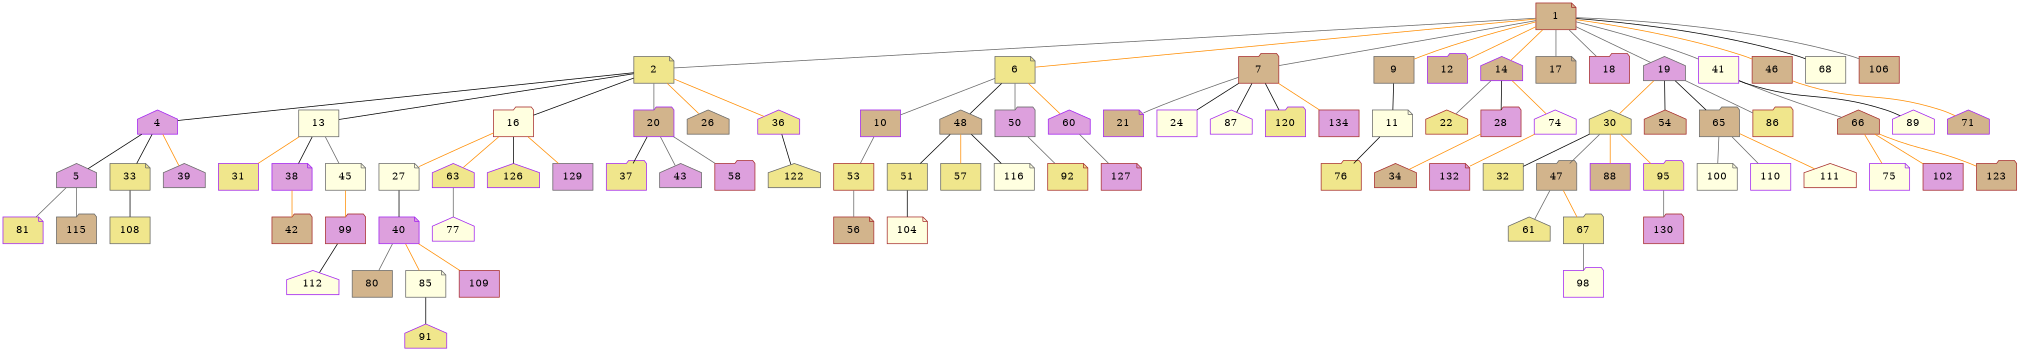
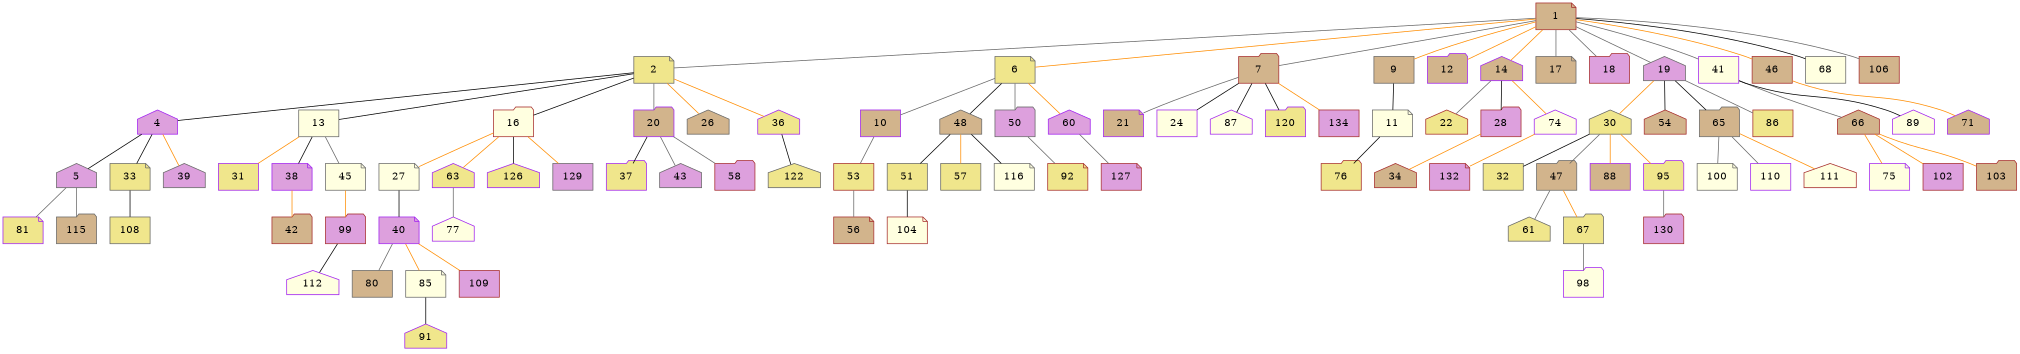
(1773, 123) -> (1773, 123)
(1997, 177) -> (1997, 177)
